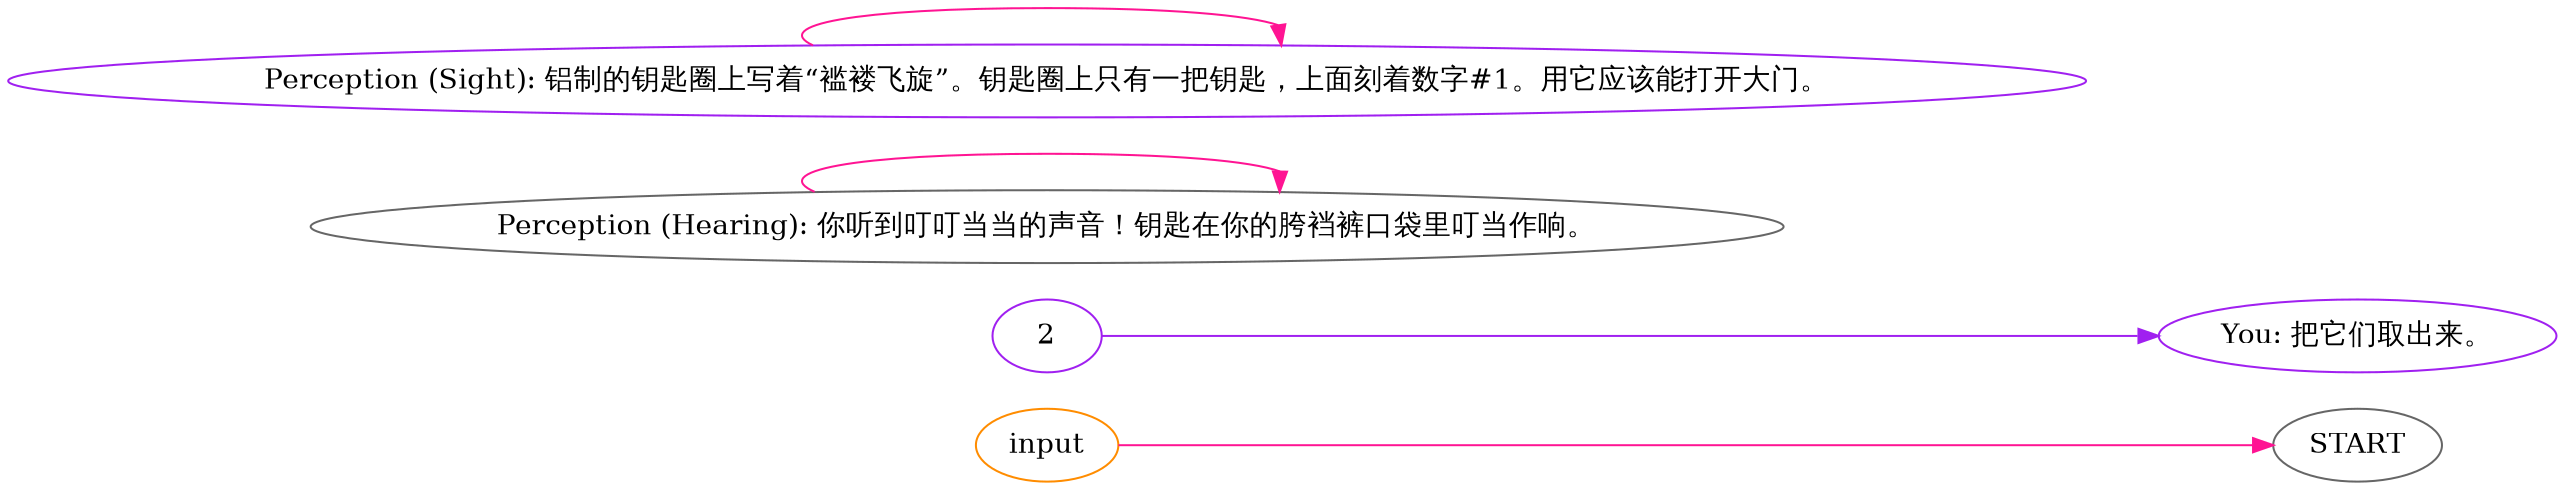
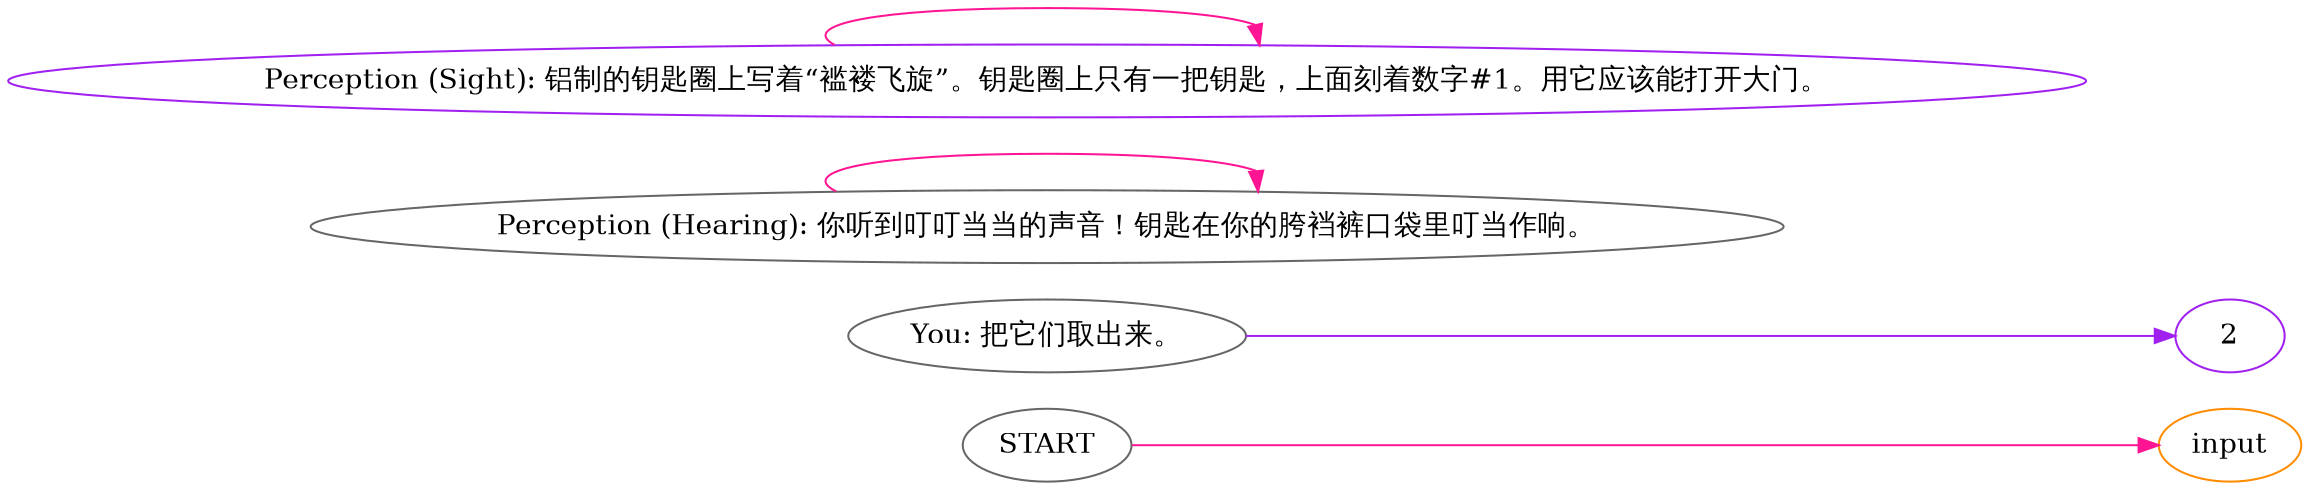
(1620, 336) -> (1700, 336)
(2358, 336) -> (1047, 336)
(1686, 445) -> (1635, 445)
